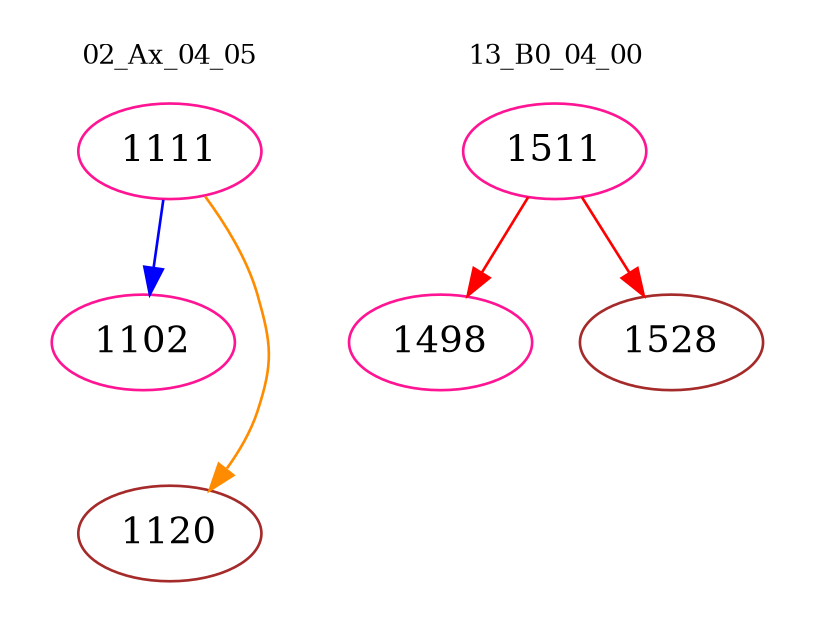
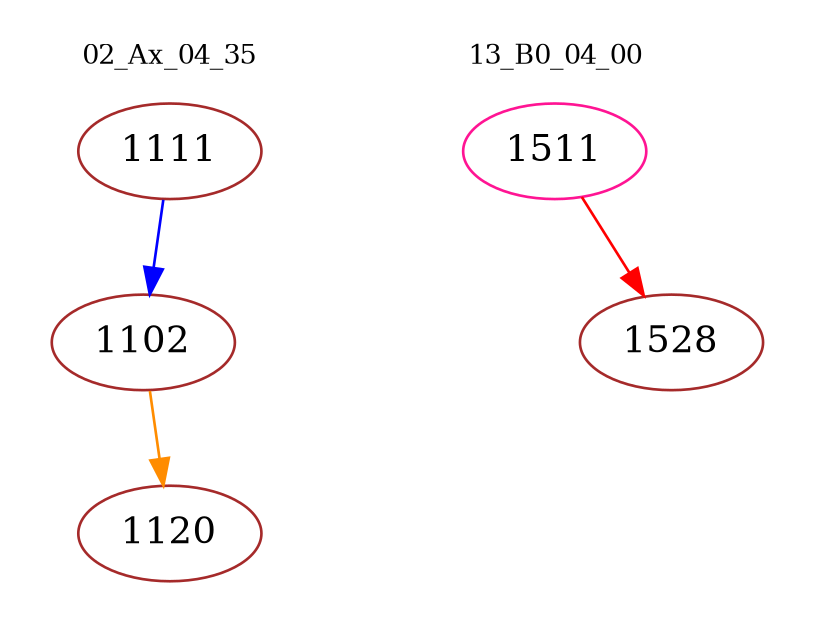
(170, 57) -> (170, 57)
(170, 151) -> (170, 151)
(266, 330) -> (155, 425)
(143, 342) -> (143, 342)
(441, 342) -> none
